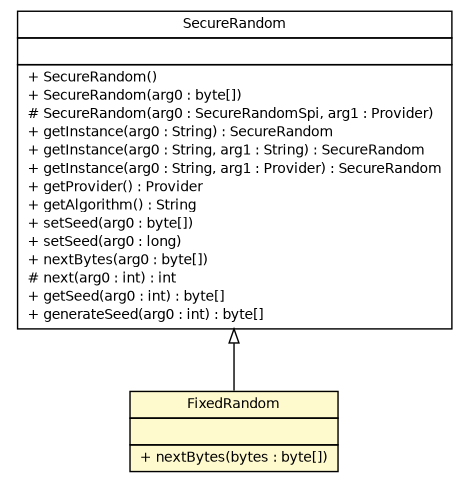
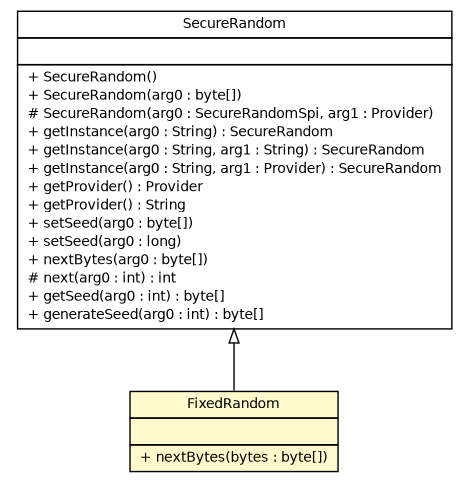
(112, 205) -> (107, 205)
